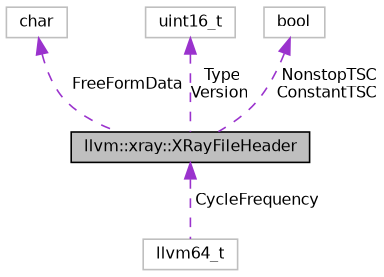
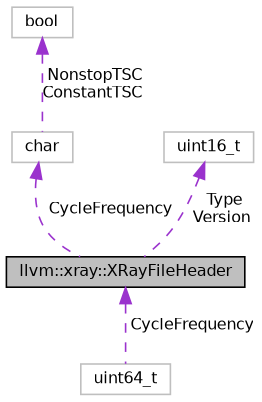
(126, 85) -> (109, 210)
(259, 99) -> (42, 93)
(190, 254) -> (126, 379)
